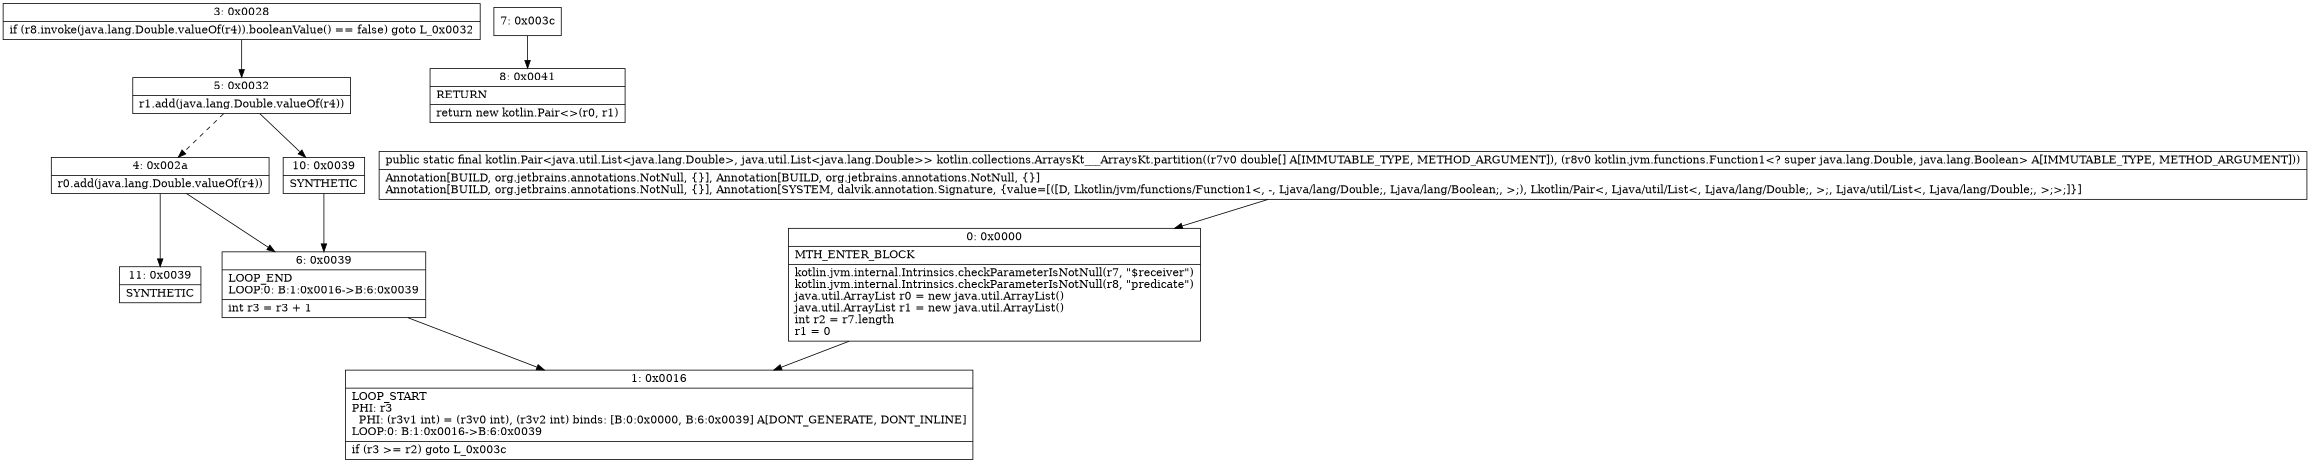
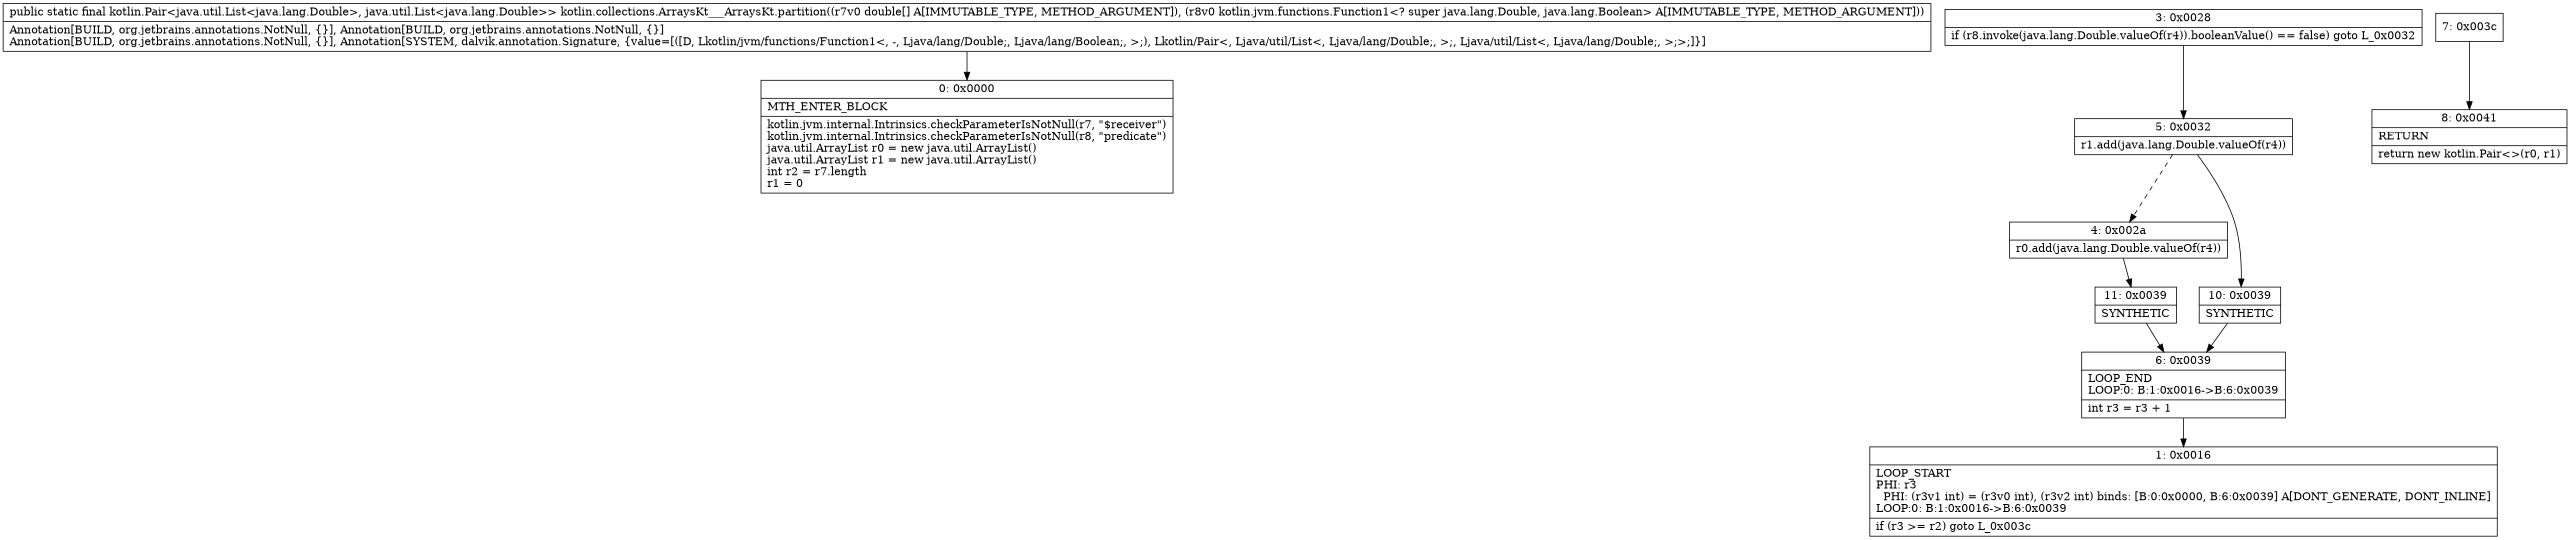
(227, 220) -> (2153, 334)
(815, 354) -> none
